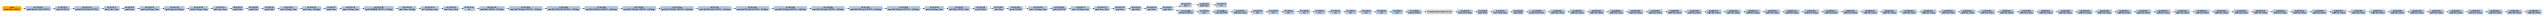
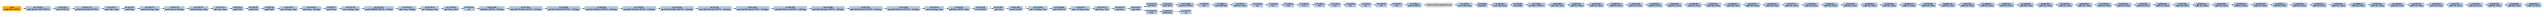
(1176, 7) -> (1143, 10)
